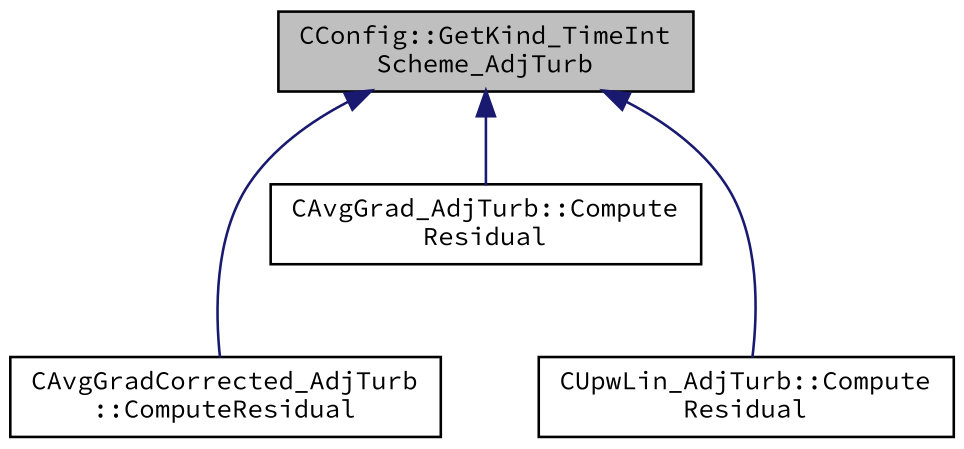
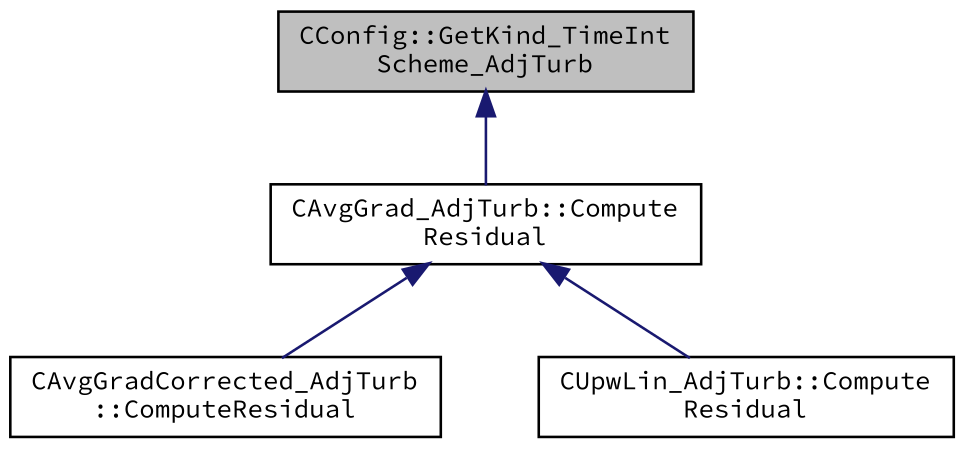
(237, 206) -> (344, 318)
(737, 206) -> (627, 318)
